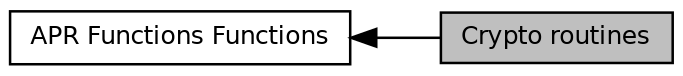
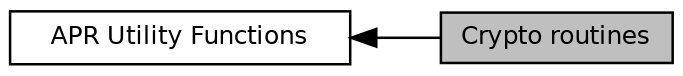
(180, 38) -> (180, 38)
